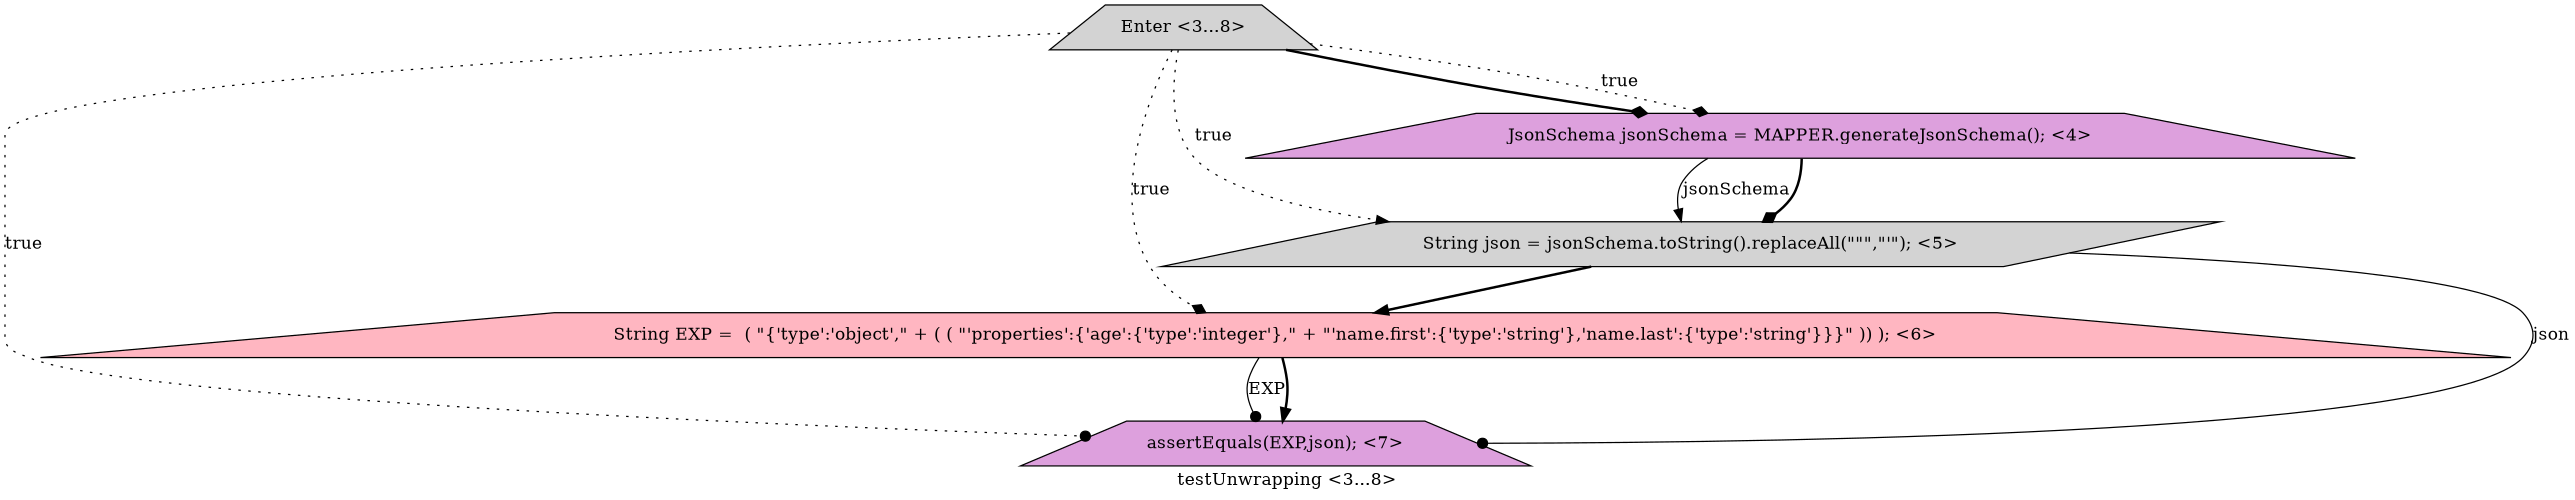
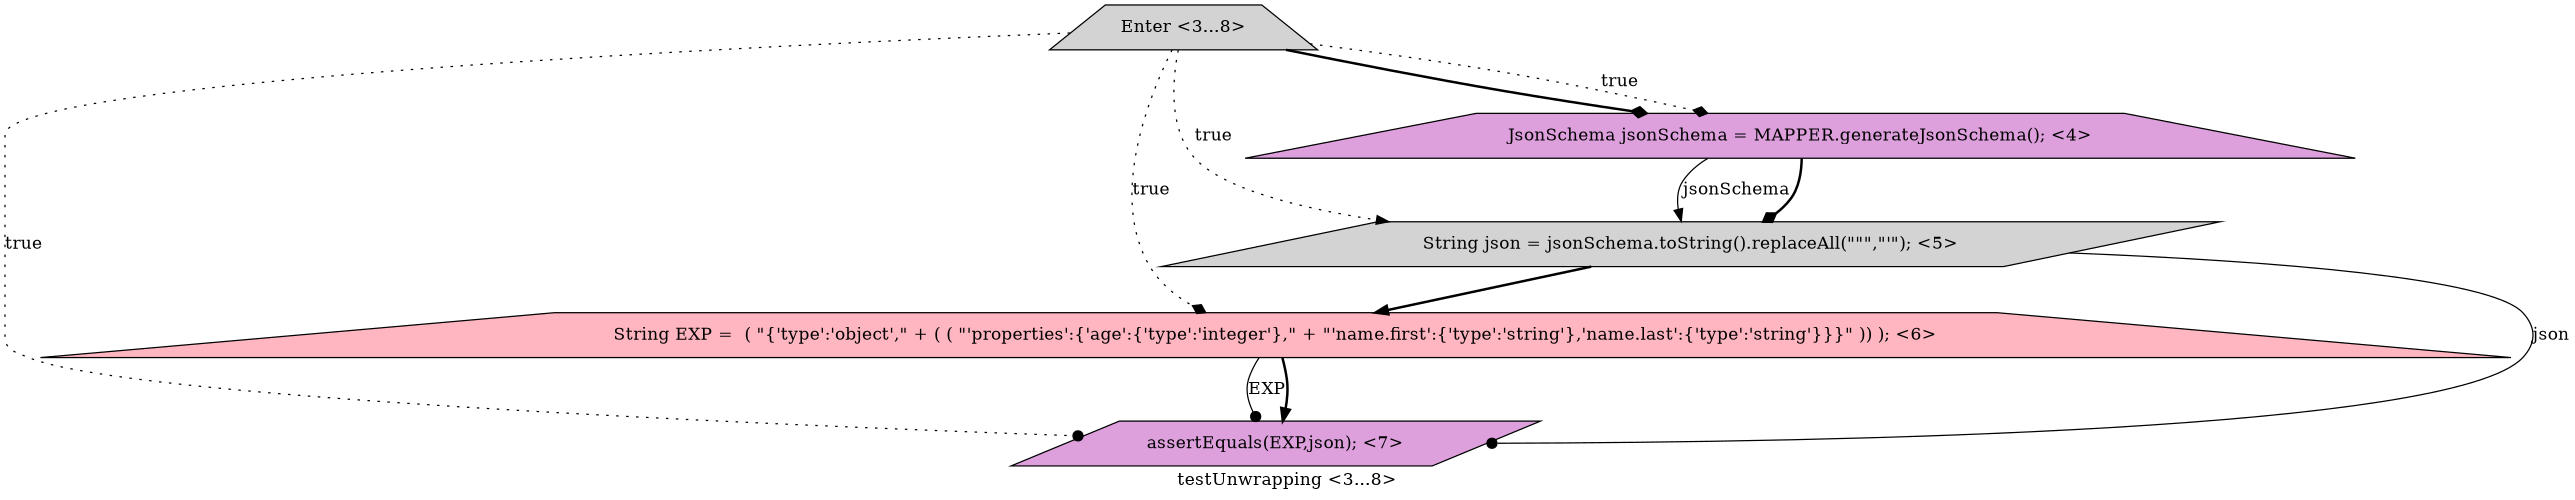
(1276, 444) -> (1276, 444)
